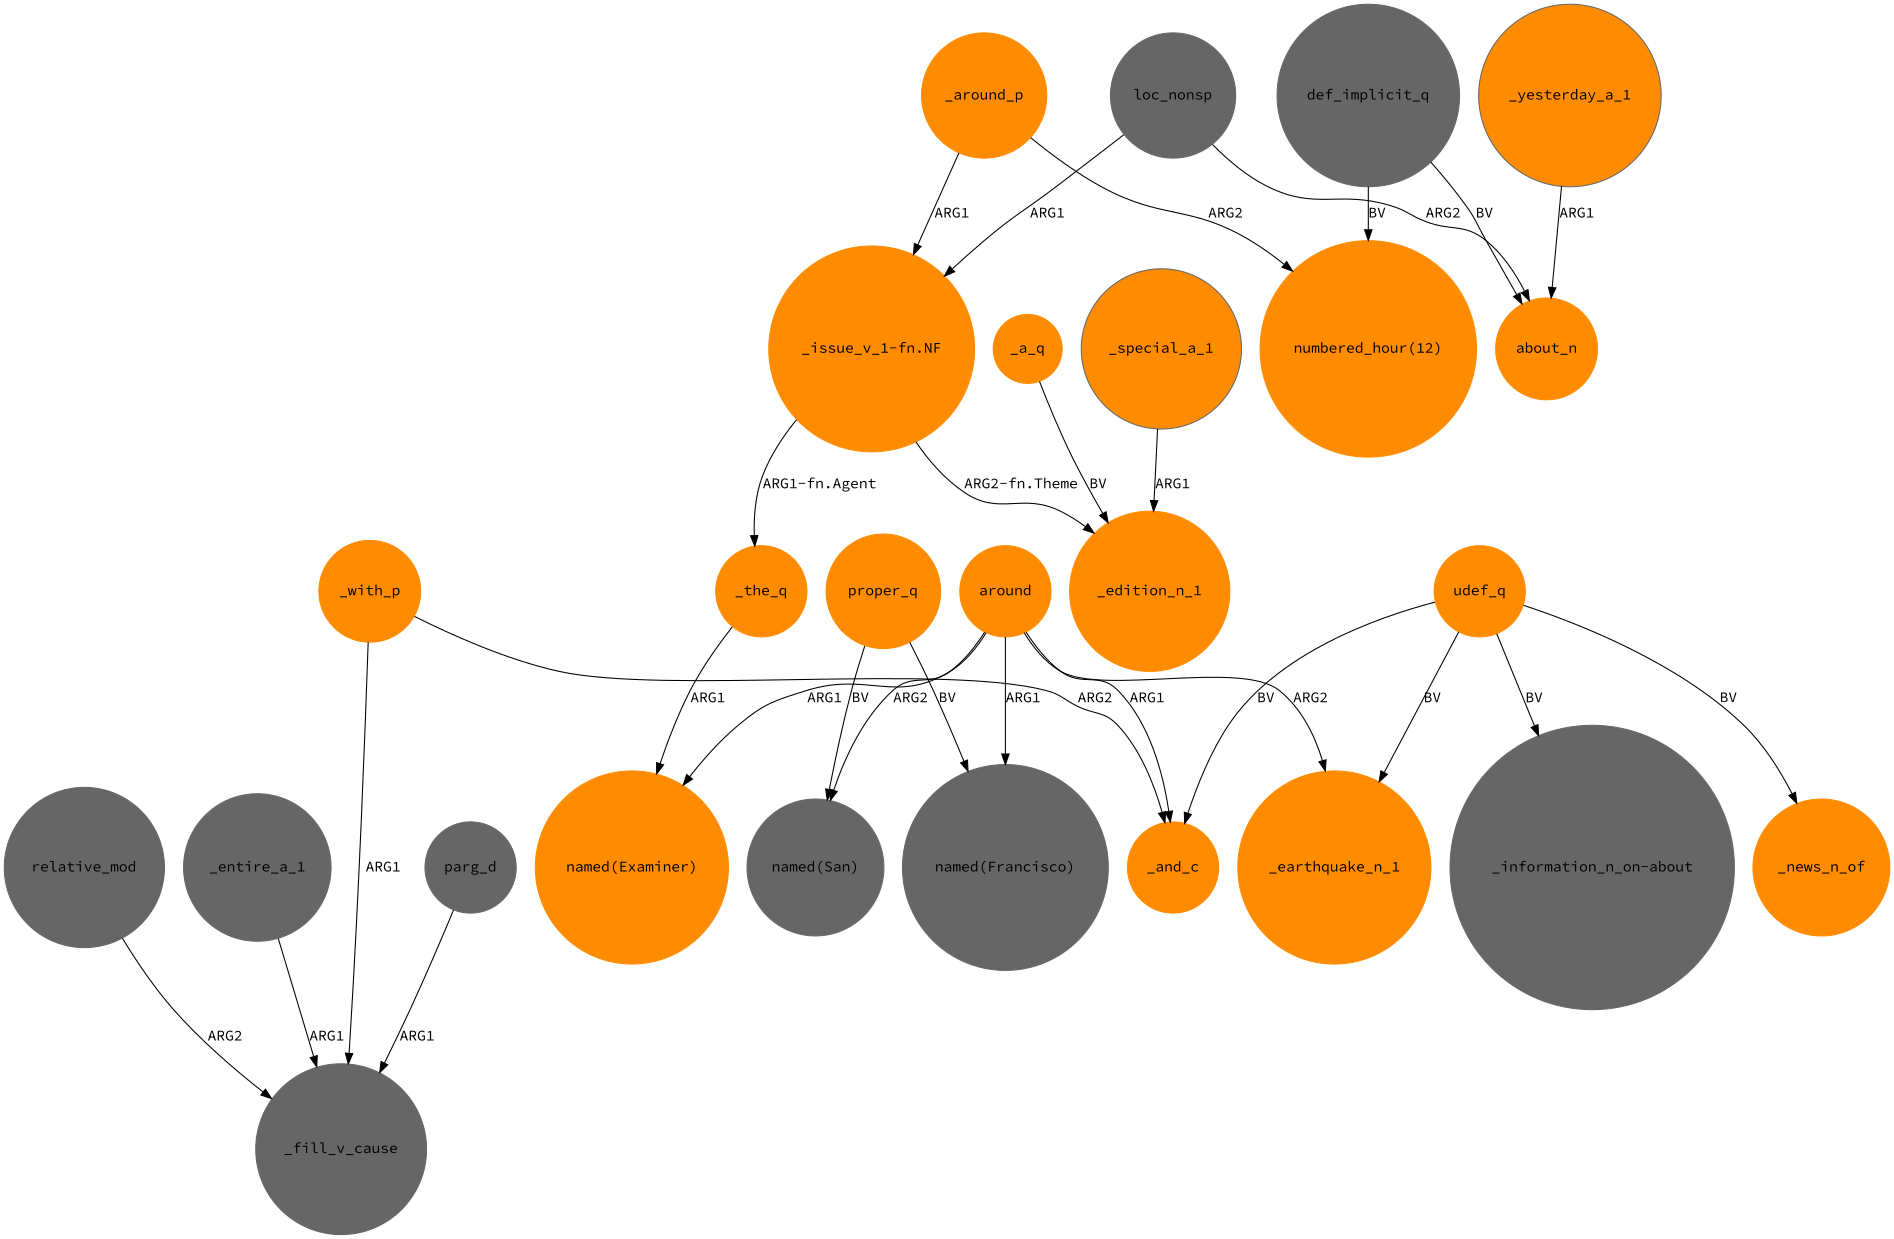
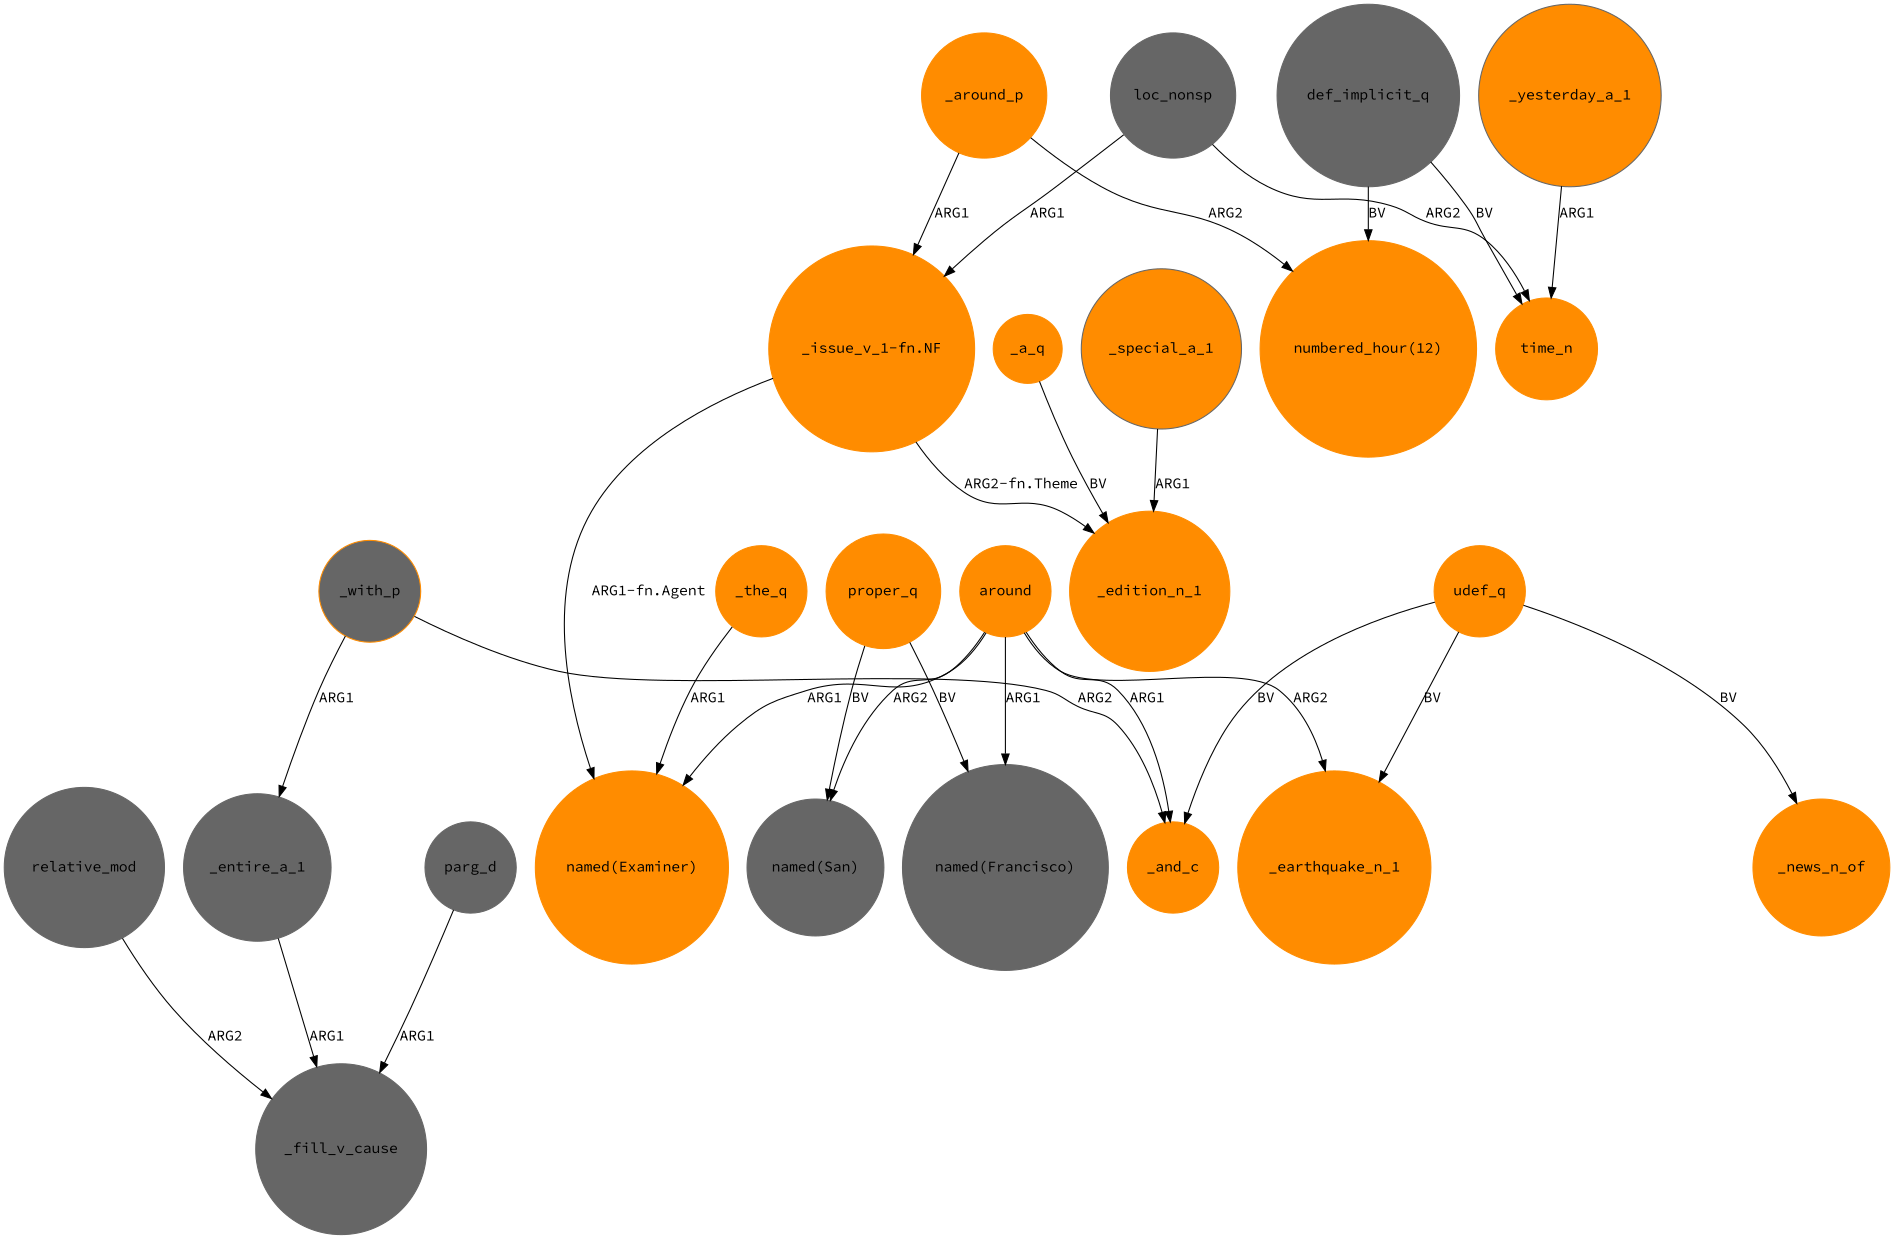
(1547, 349) -> (1547, 349)
(764, 473) -> (584, 527)
(370, 591) -> (370, 591)
(360, 848) -> (311, 710)
(1592, 867) -> none
